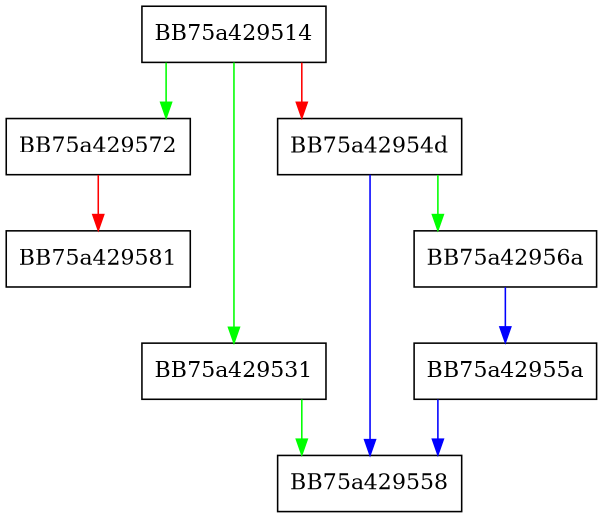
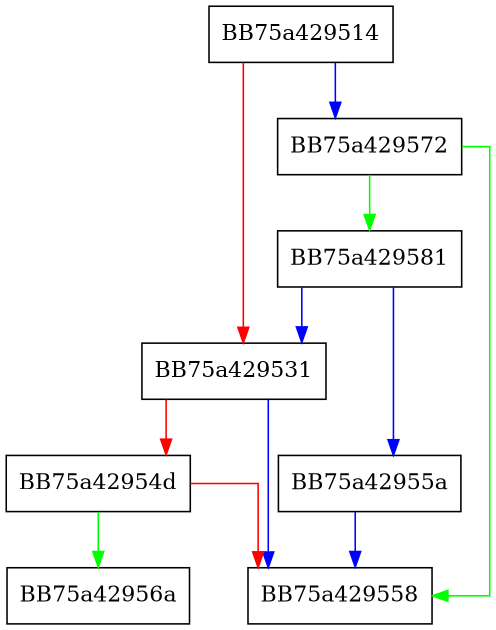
(166, 82) -> (335, 82)
(302, 82) -> (166, 419)
(98, 195) -> (370, 195)
(234, 195) -> (243, 195)
none -> (302, 307)
(370, 307) -> (258, 484)
(505, 307) -> (393, 364)
none -> (490, 378)
(302, 419) -> (268, 476)
